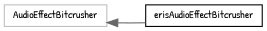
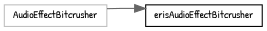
(132, 23) -> (121, 8)
